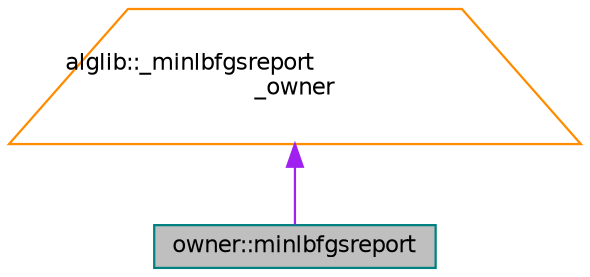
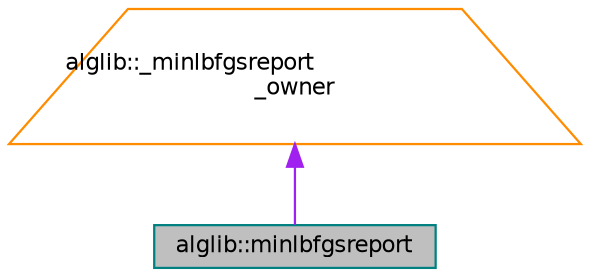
(295, 247) -> (295, 247)
